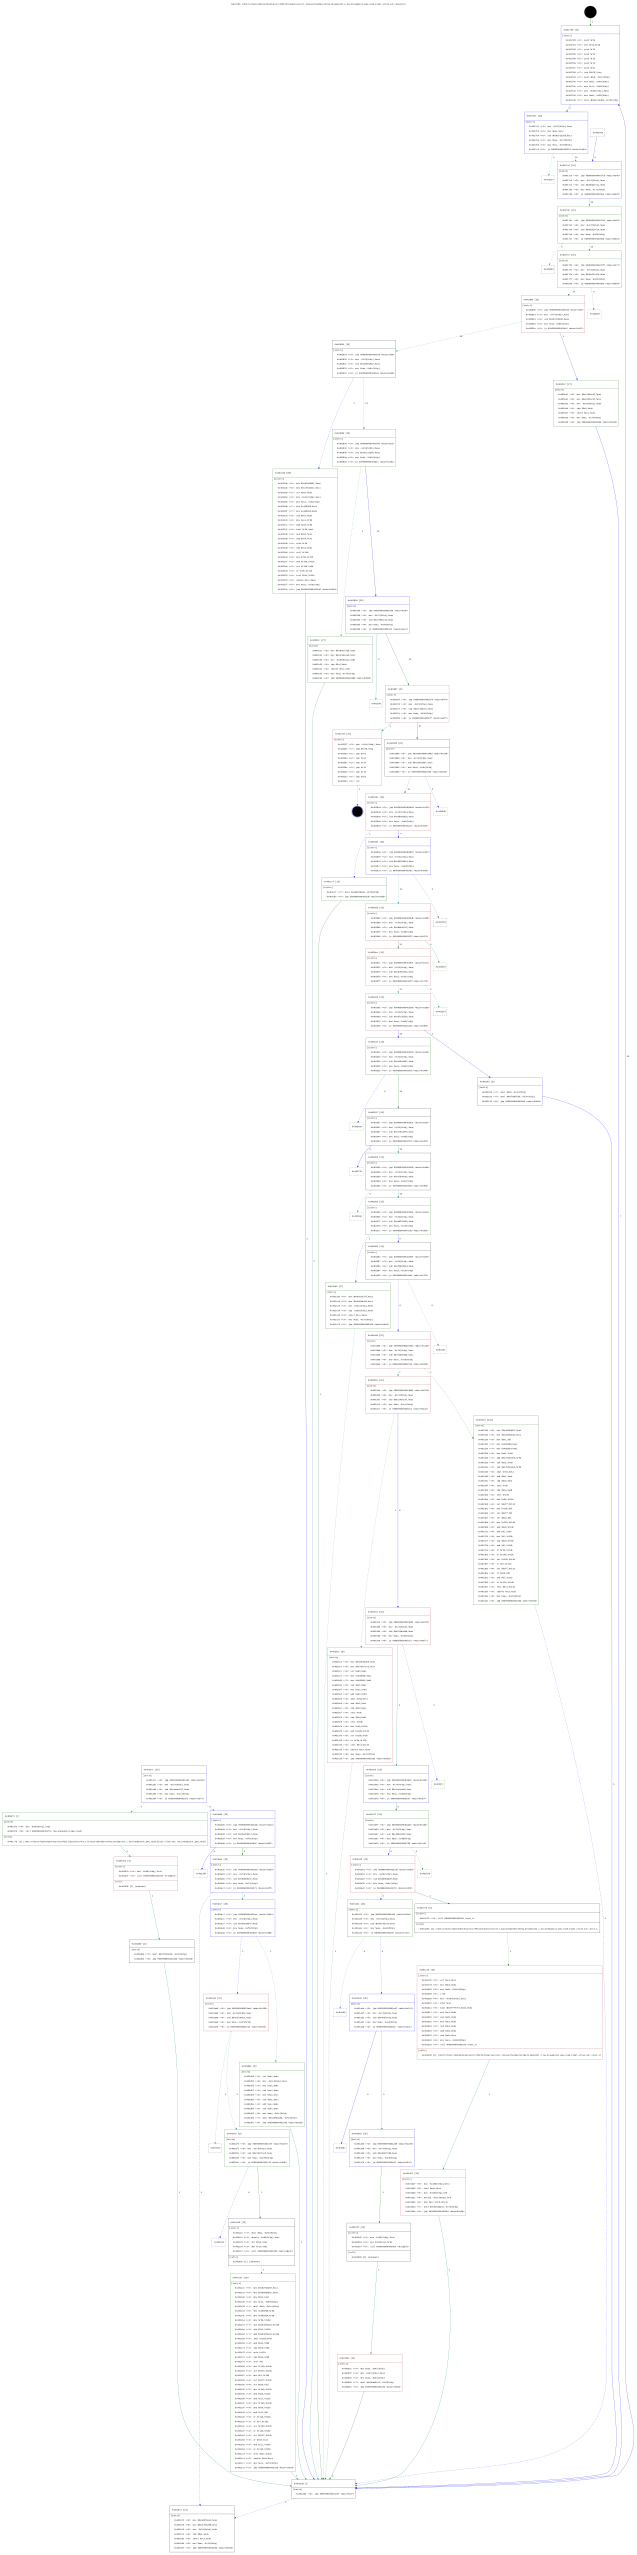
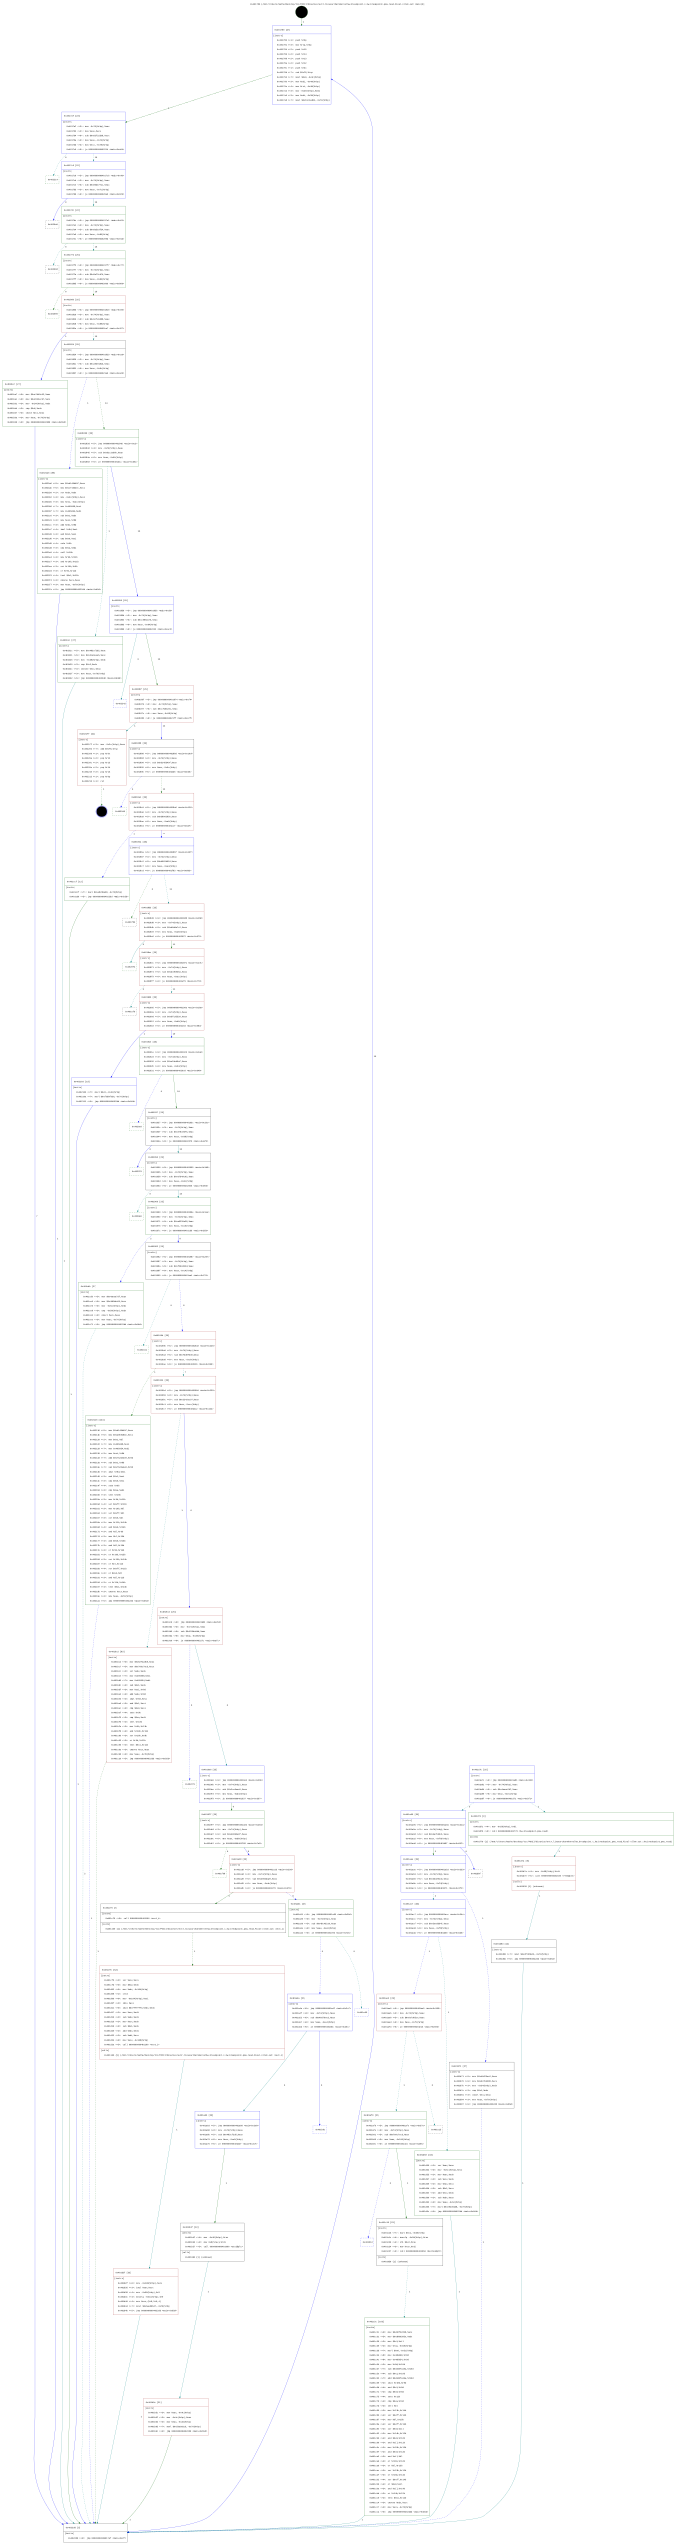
(595, 148) -> (59, 208)
(266, 2508) -> (476, 2477)
